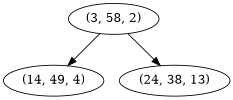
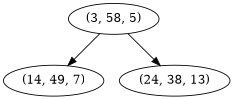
(114, 19) -> (114, 19)
(54, 81) -> (54, 81)
